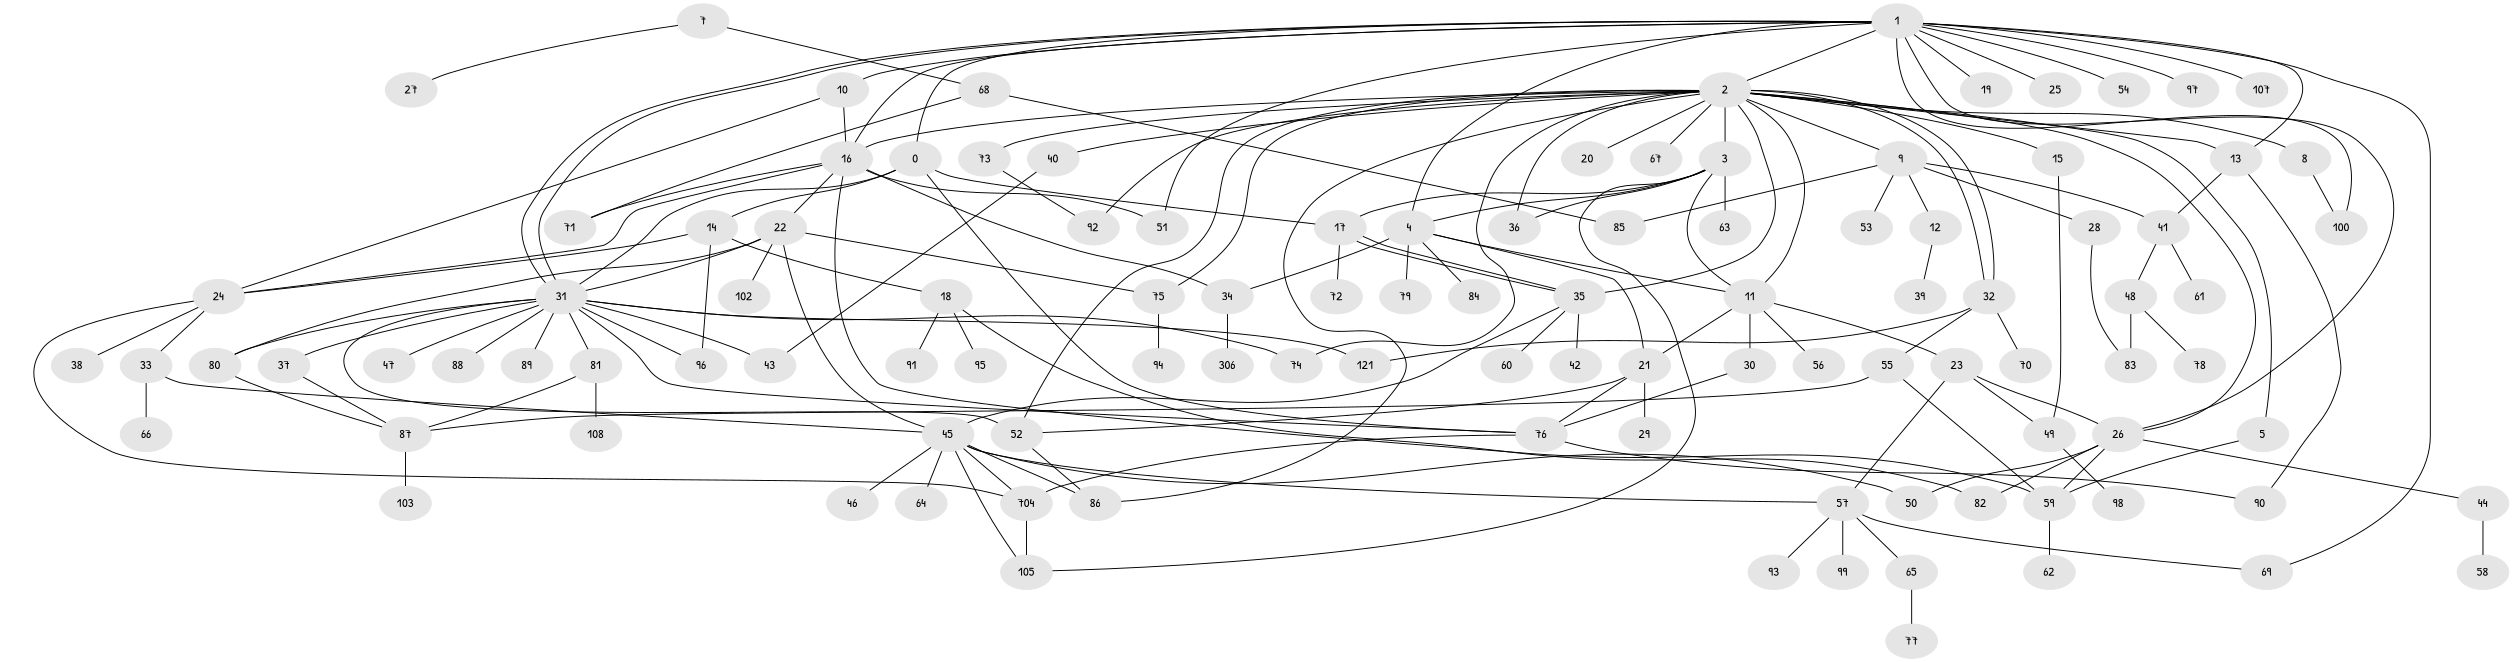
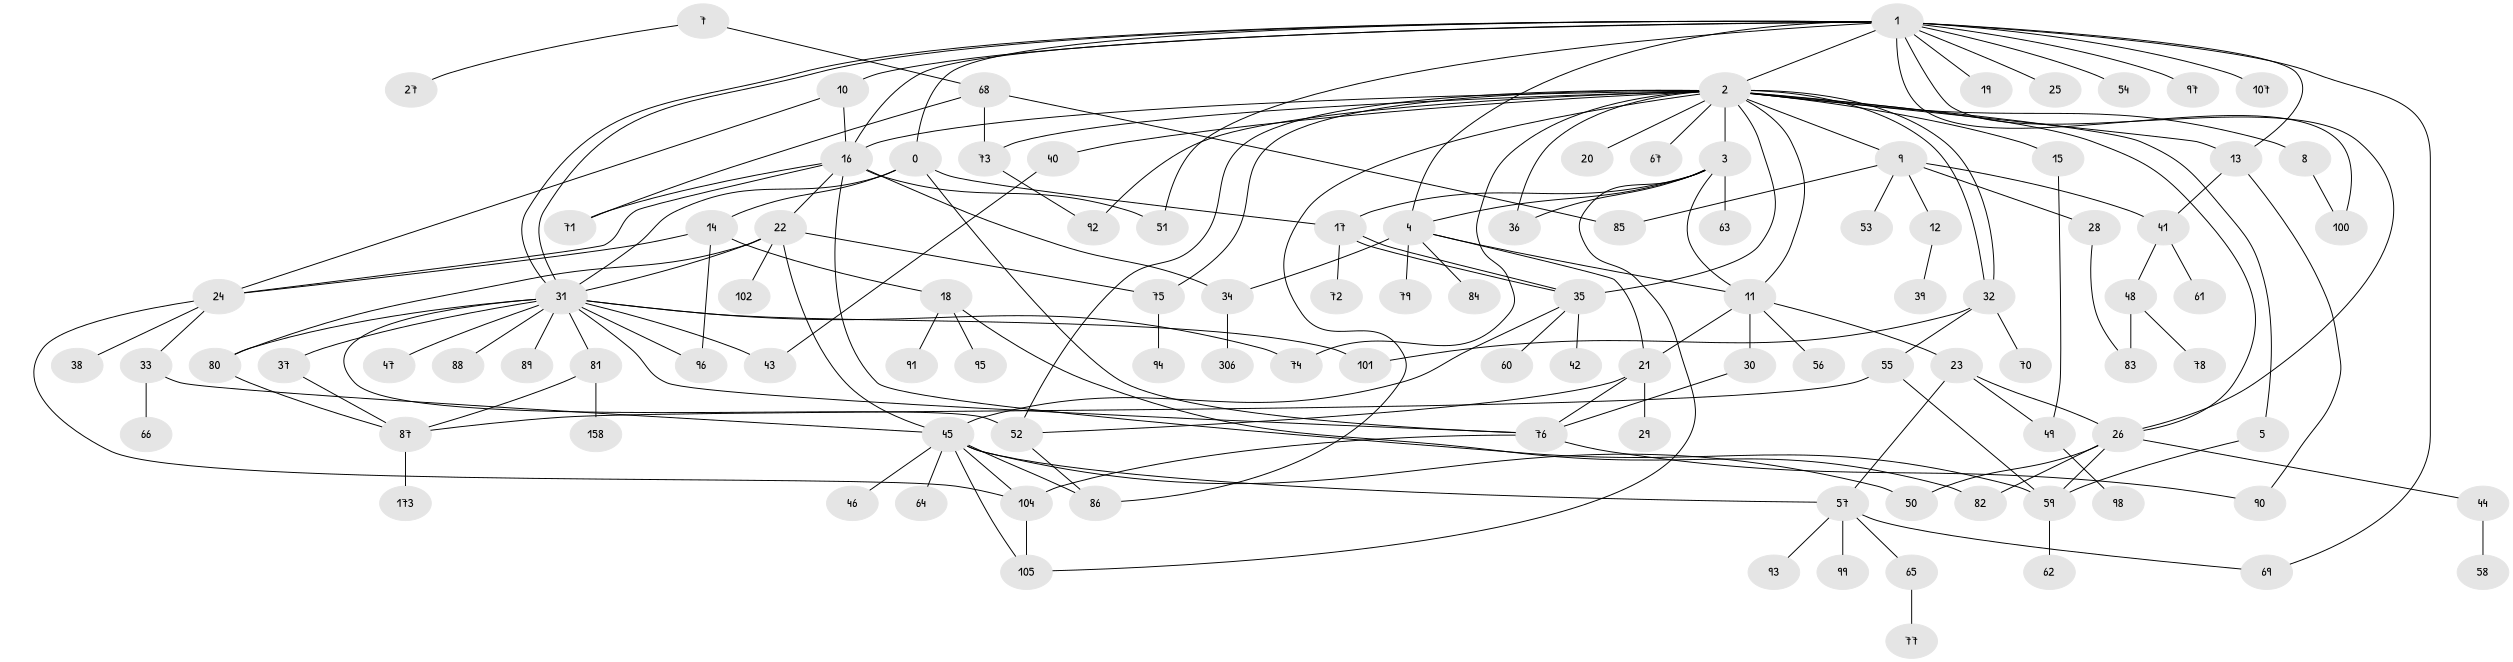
none -> (984, 119)
(1365, 366) -> (1365, 366)
(596, 434) -> (596, 434)
(405, 503) -> (405, 503)
(1027, 503) -> (1027, 503)
